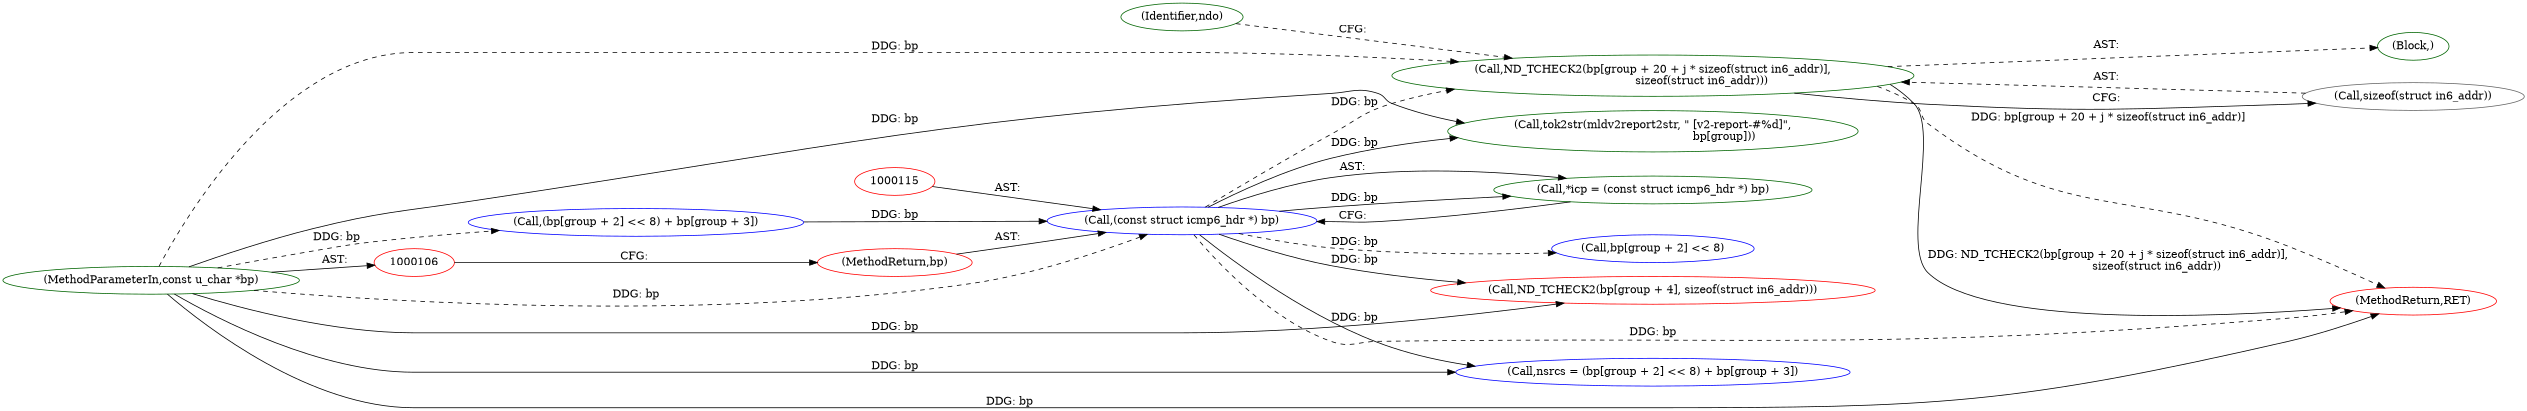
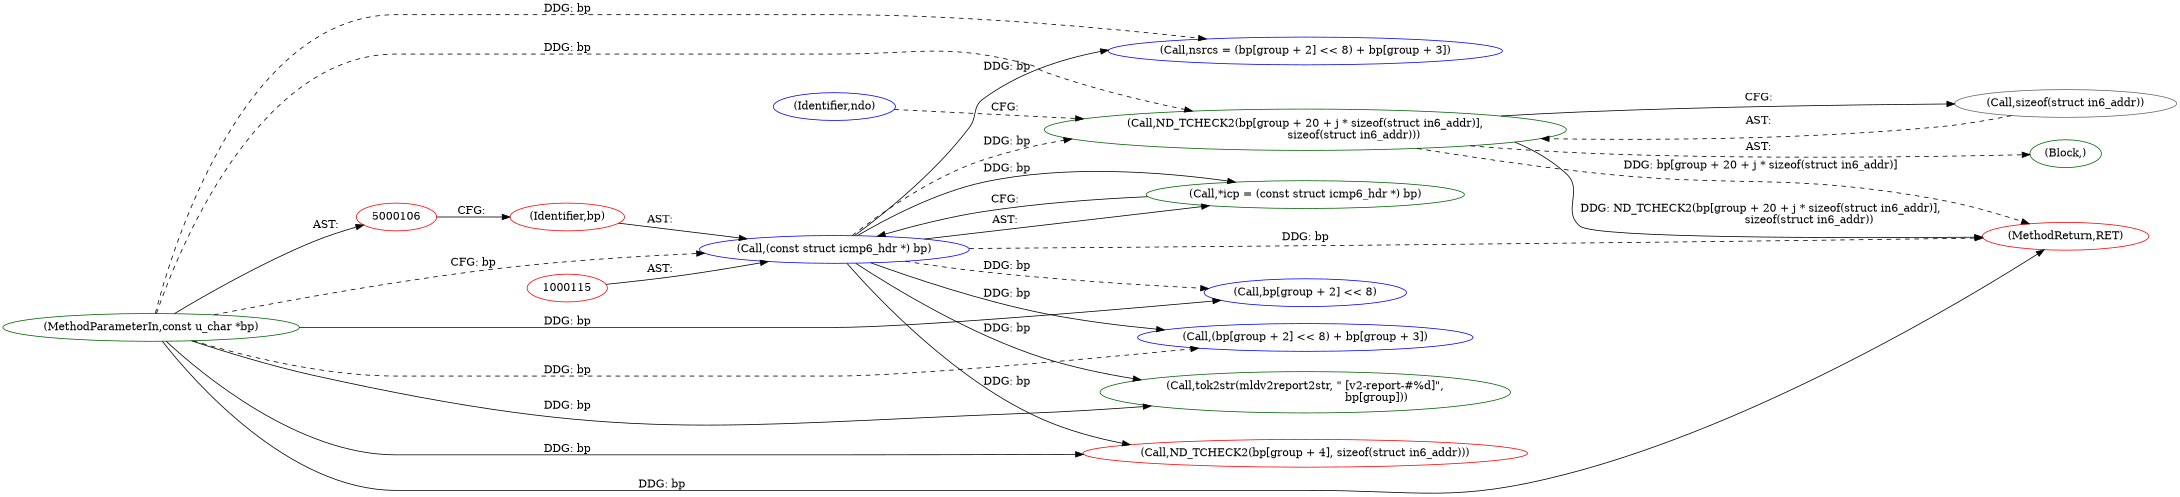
(1182, 17) -> (834, 107)
(921, 222) -> (1011, 306)
(414, 263) -> (397, 217)
(895, 263) -> (567, 217)
(636, 295) -> (473, 263)
none -> (756, 327)
(803, 372) -> (593, 15)
